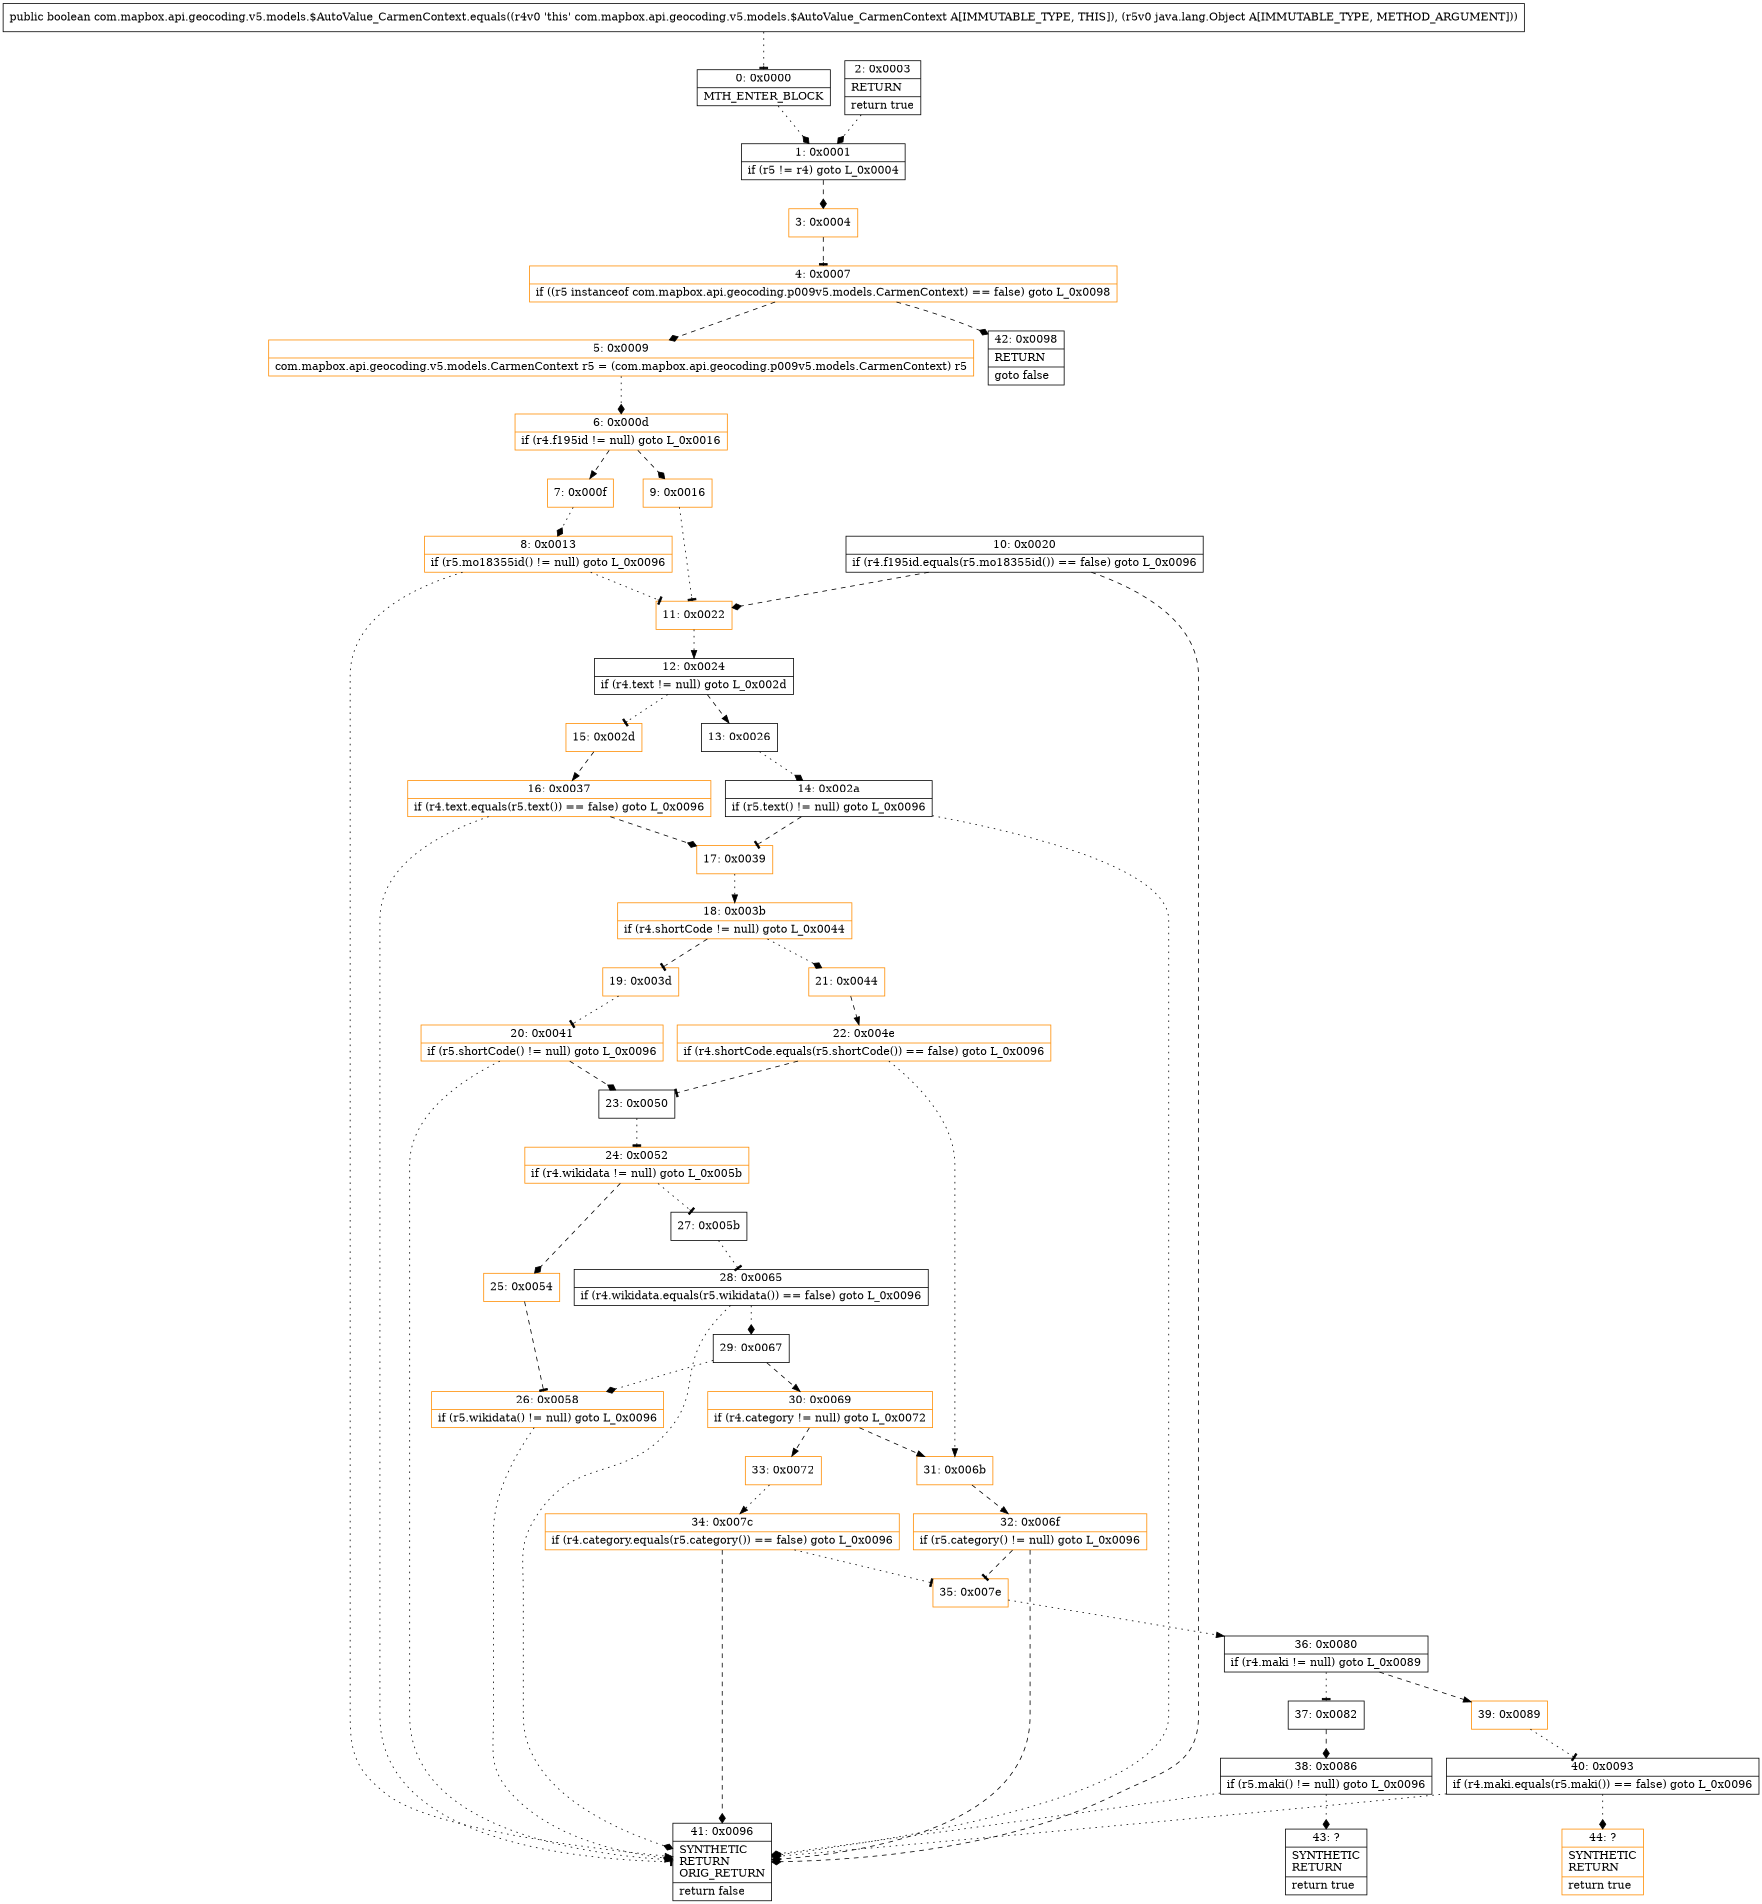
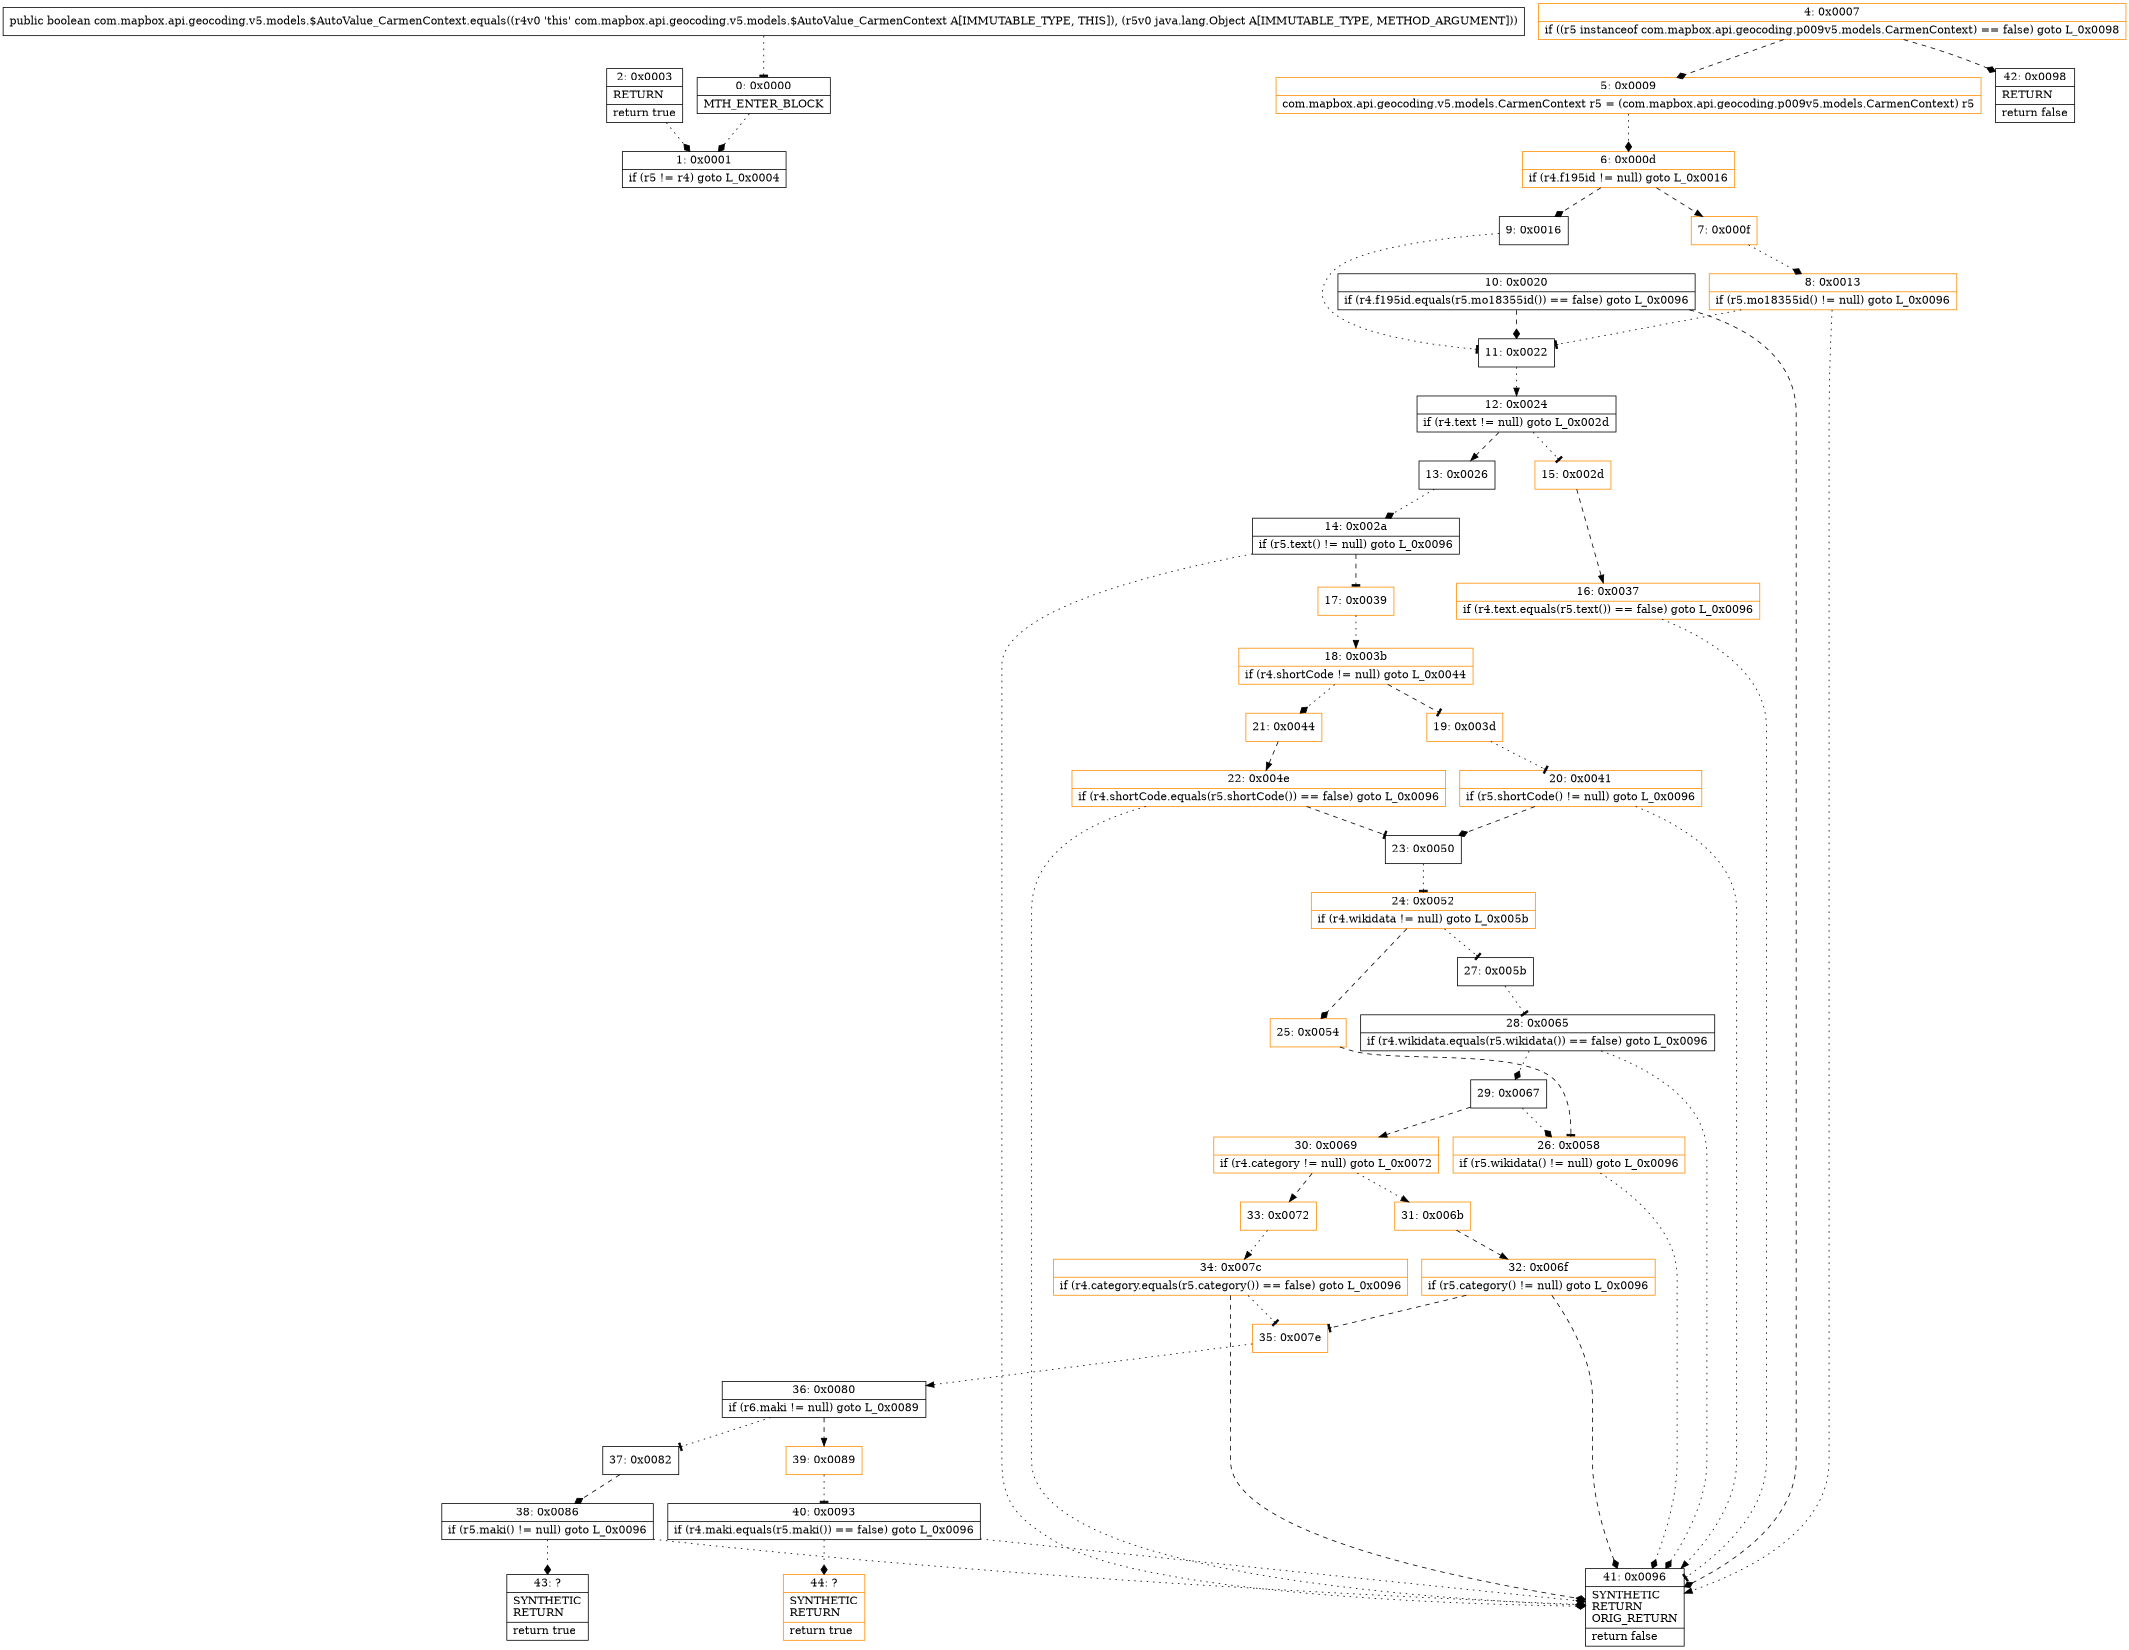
(823, 223) -> none
(1022, 376) -> (2035, 113)
(678, 493) -> (1534, 231)
(694, 615) -> (1517, 353)
(649, 830) -> none
(955, 1243) -> (1032, 1396)
(888, 1441) -> (1380, 1186)
(1326, 1663) -> (824, 1408)
